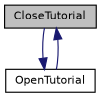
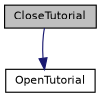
(58, 55) -> none
